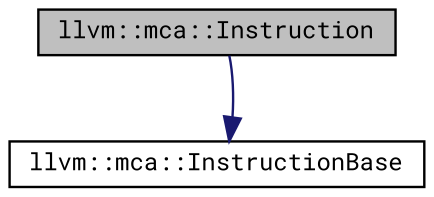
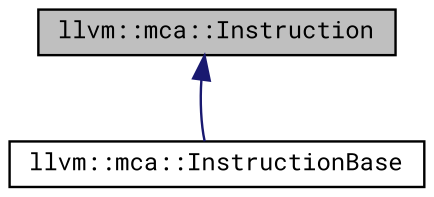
(233, 86) -> (201, 111)
